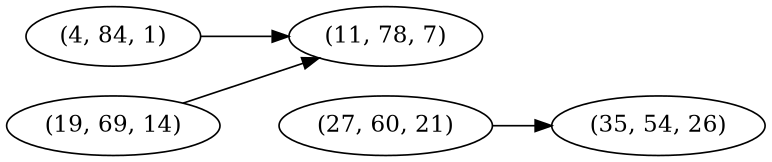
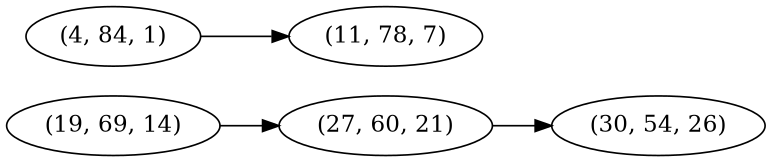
(243, 83) -> (241, 126)
(658, 126) -> (658, 126)
